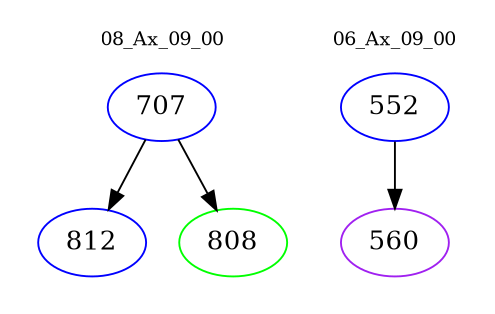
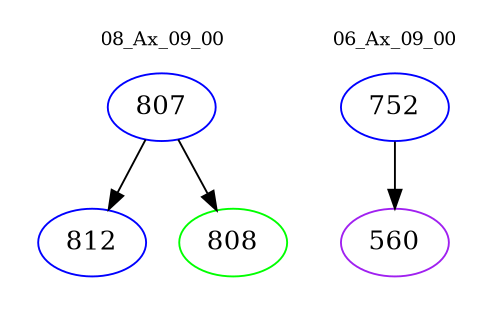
(162, 107) -> (162, 107)
(395, 107) -> (395, 107)
